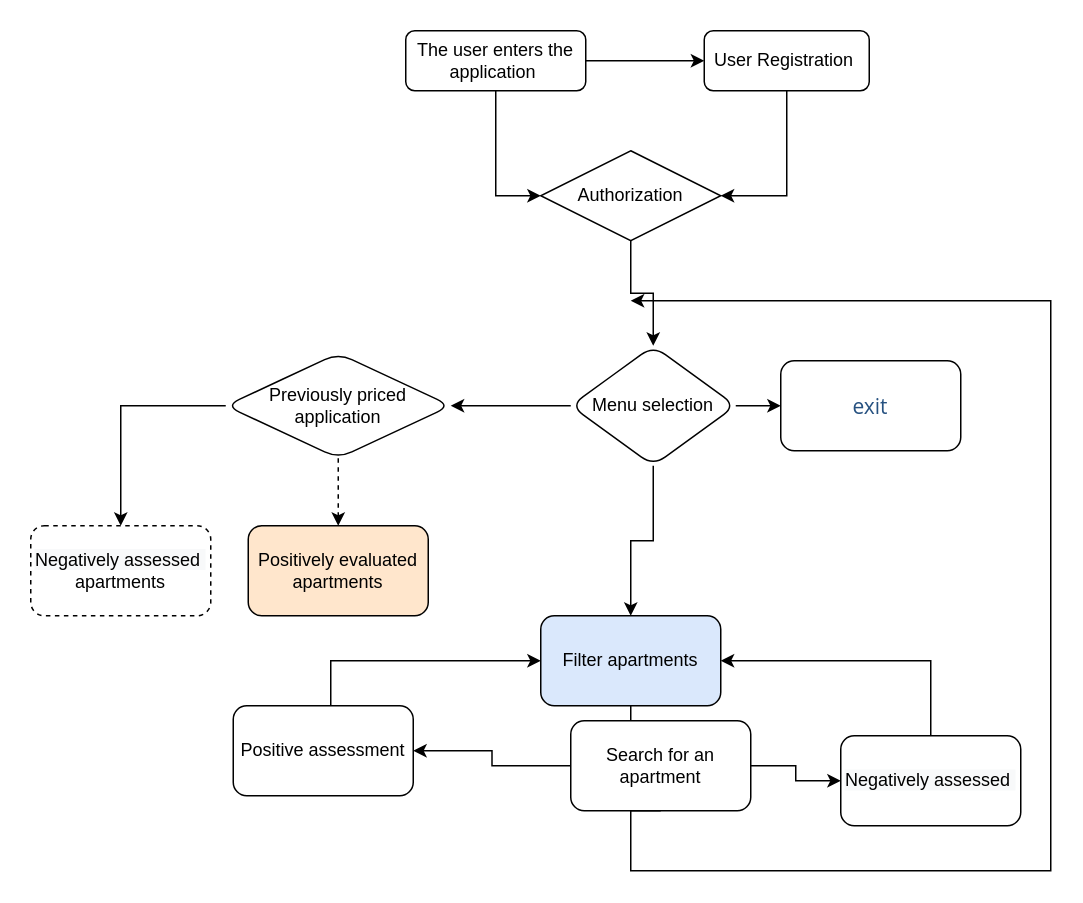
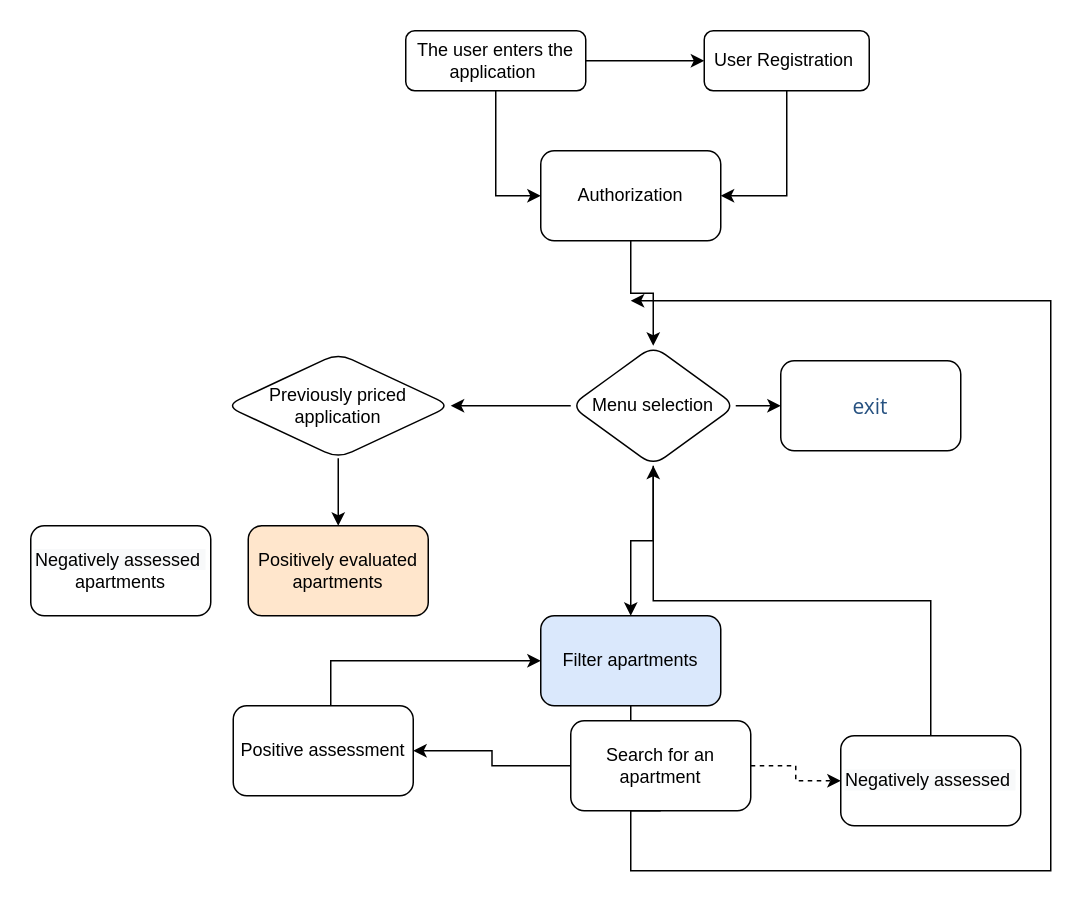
(631, 196) -> (631, 196)
(121, 408) -> none
(338, 486) -> (338, 486)
(121, 571) -> (121, 571)
(832, 661) -> (794, 601)
(796, 767) -> (796, 767)
